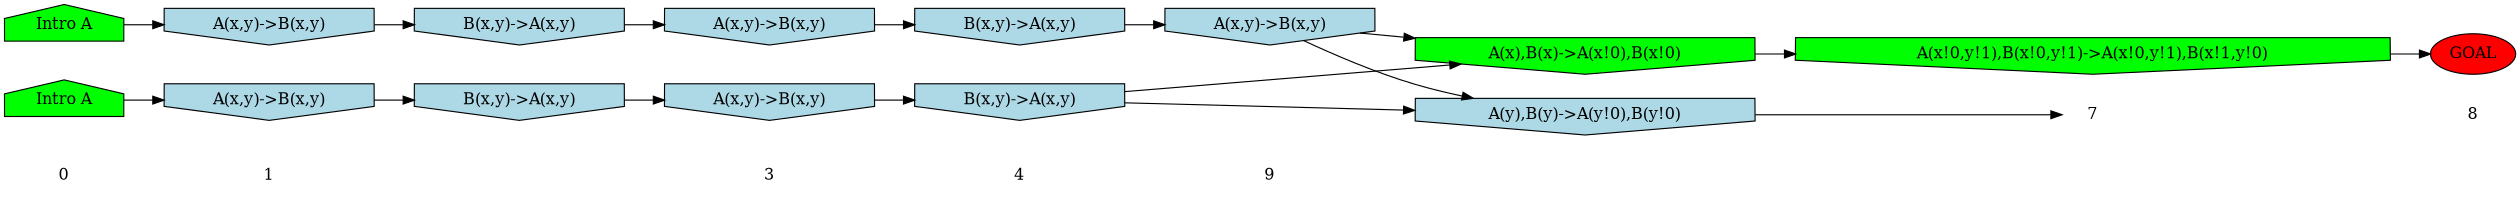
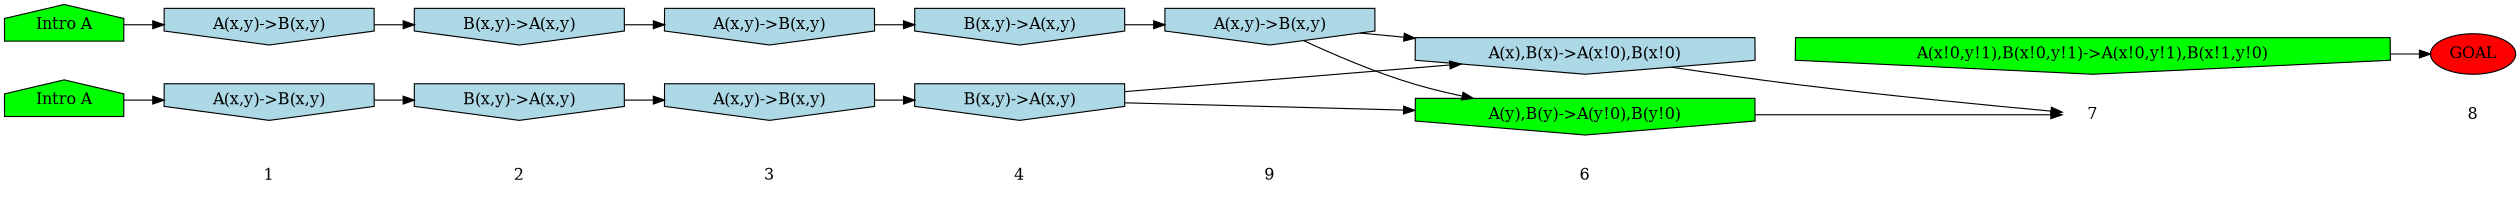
(1585, 54) -> (1585, 54)
(1770, 54) -> (1861, 92)
(1585, 115) -> (1585, 115)
(64, 176) -> none
none -> (519, 176)
none -> (1585, 176)
